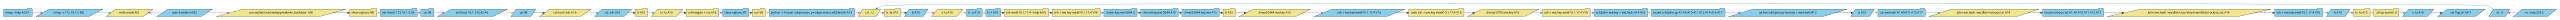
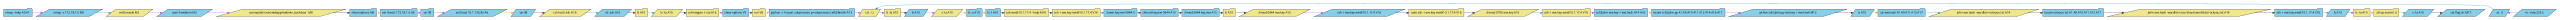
(156, 13) -> (154, 13)
(363, 13) -> (363, 13)
(1651, 13) -> (1649, 13)
